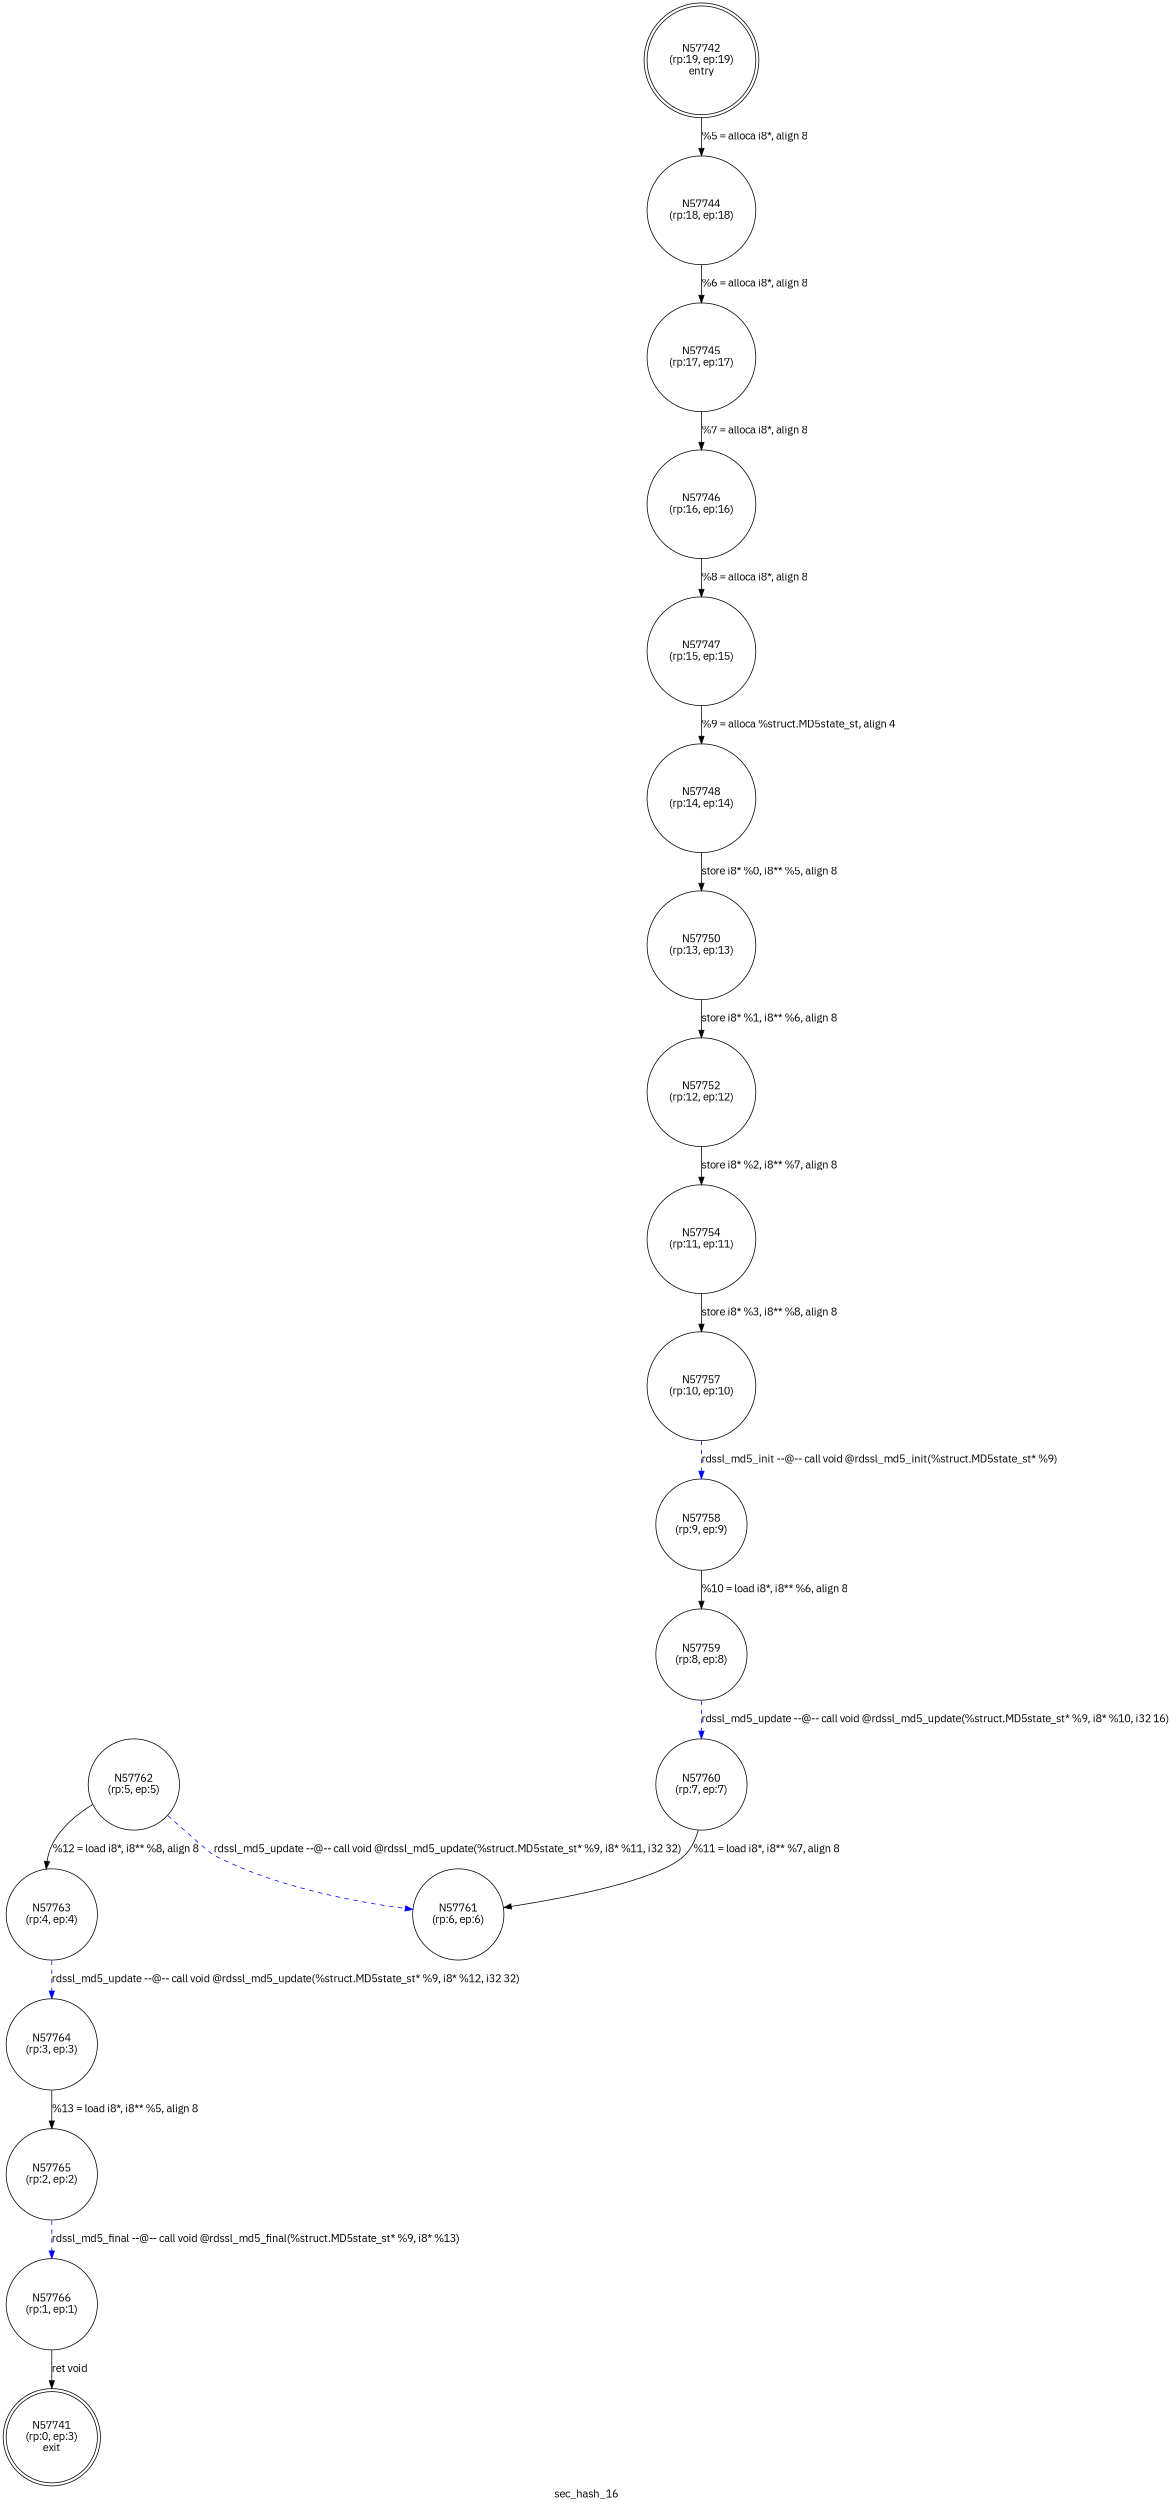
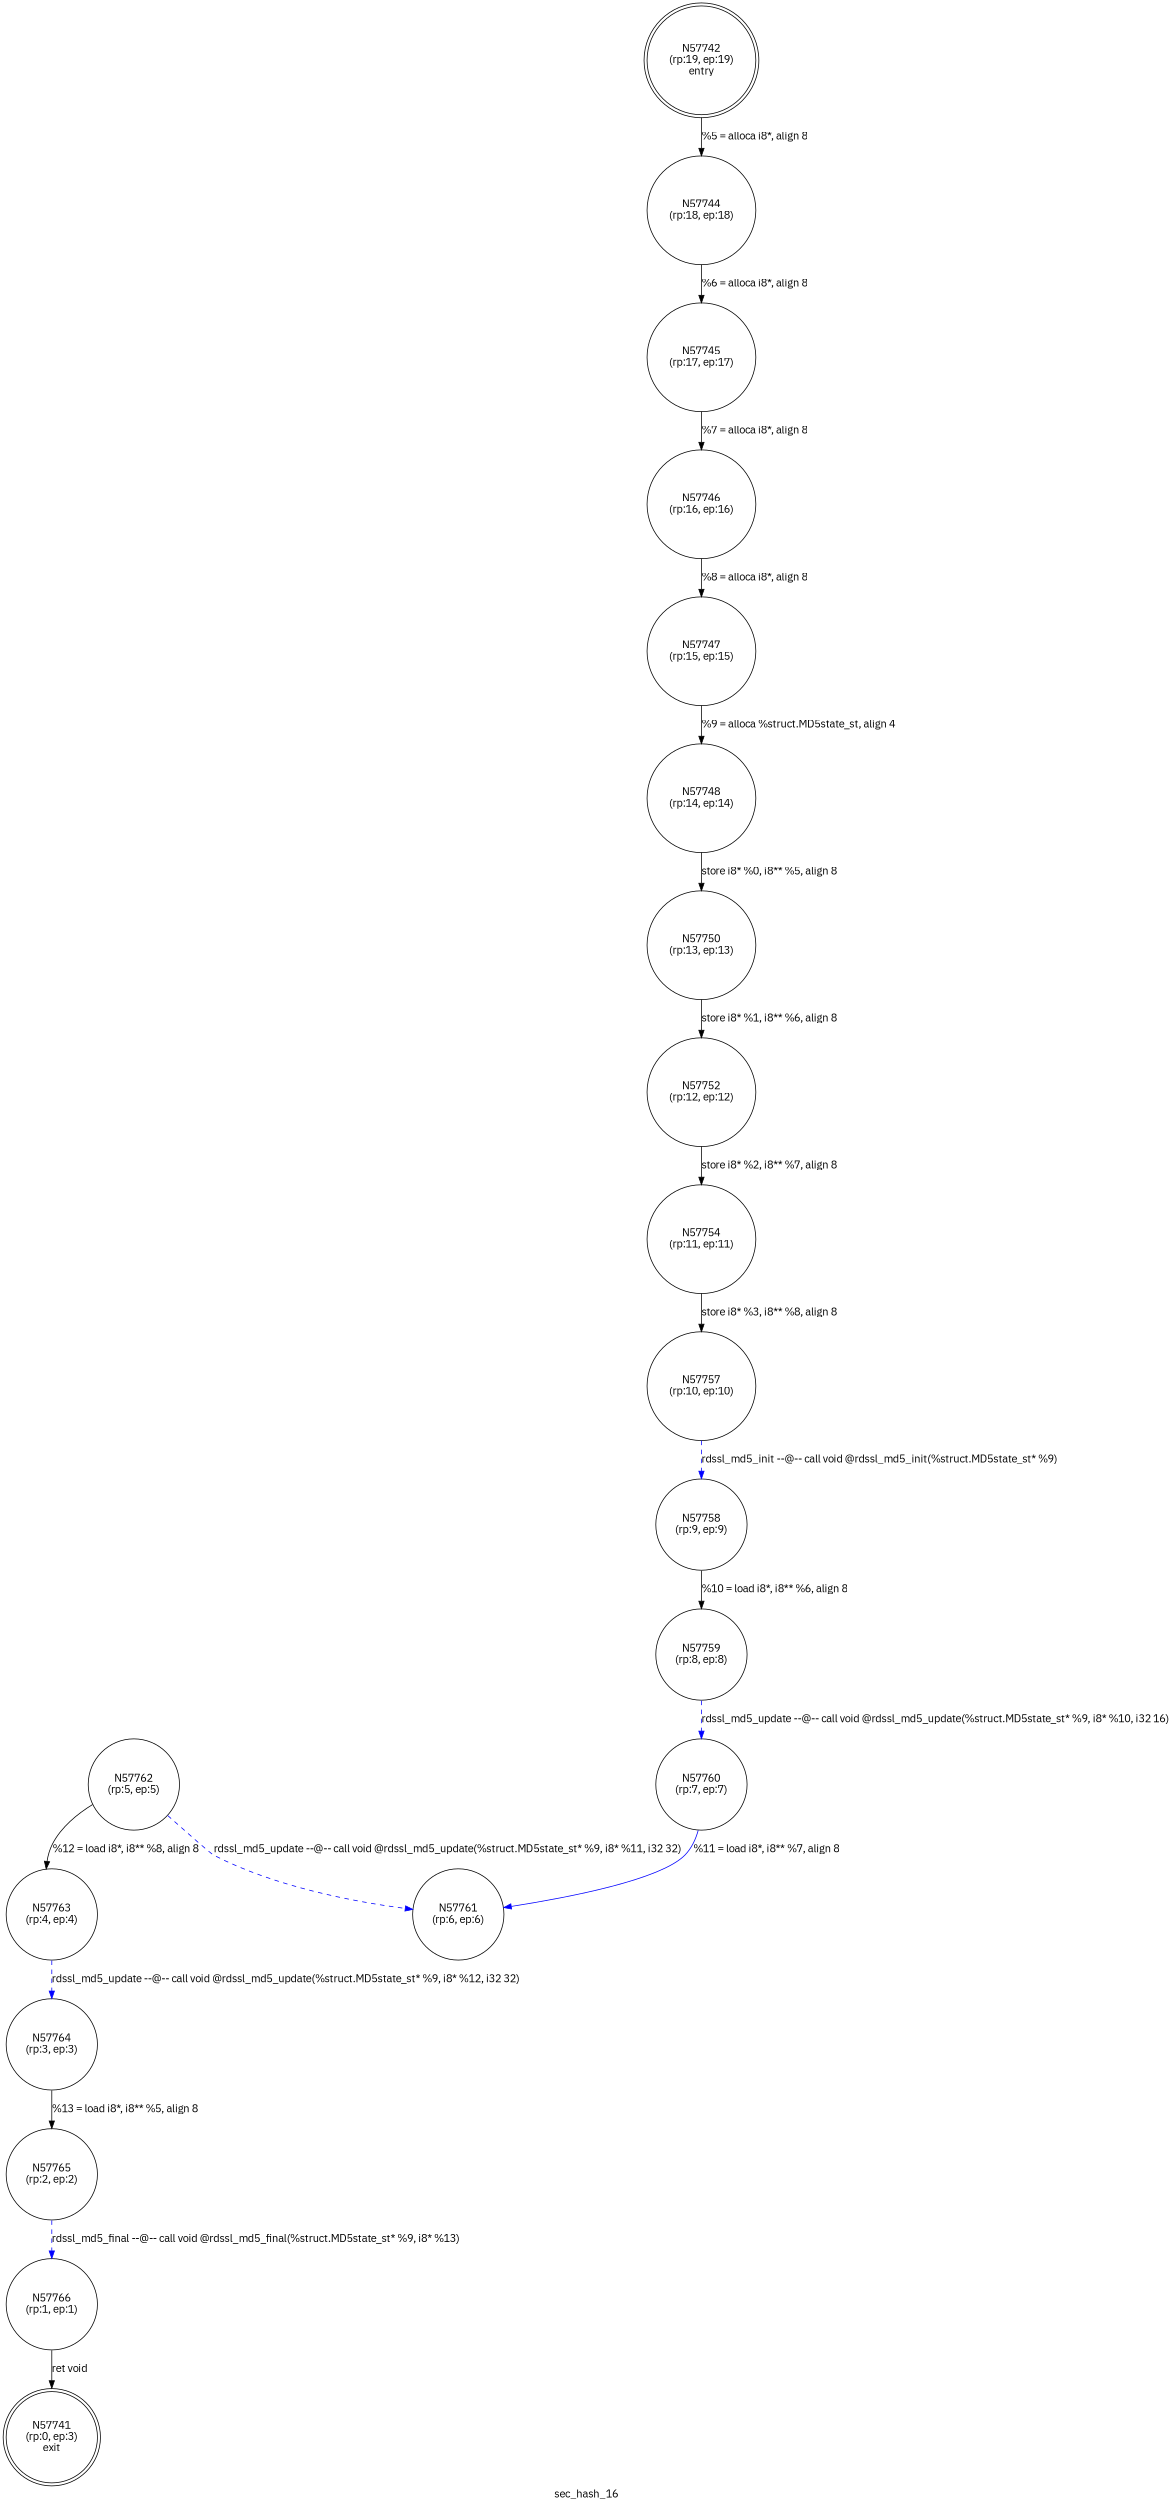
(615, 1885) -> (615, 1885)
